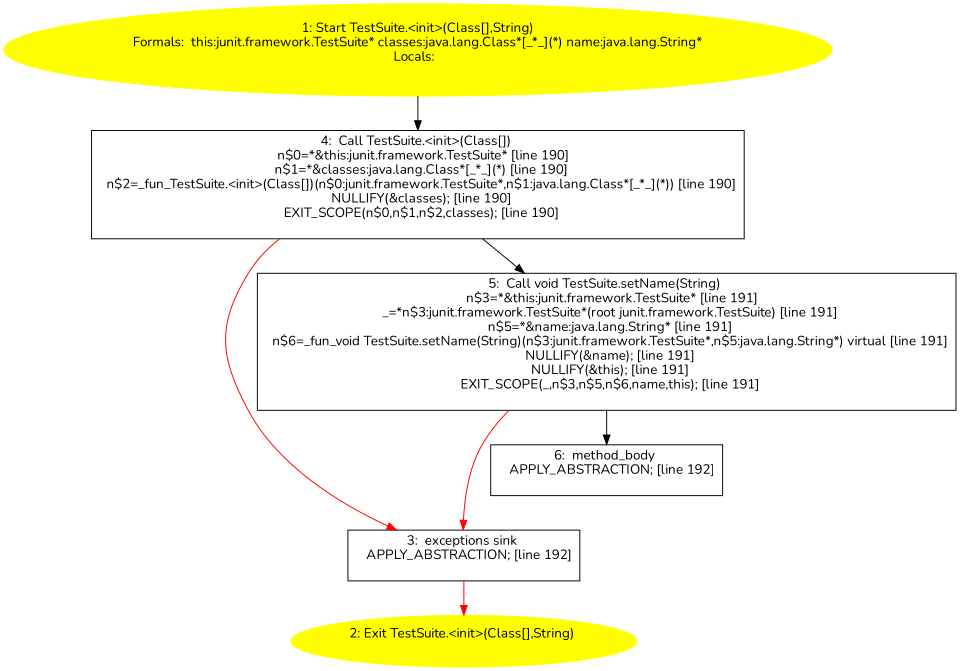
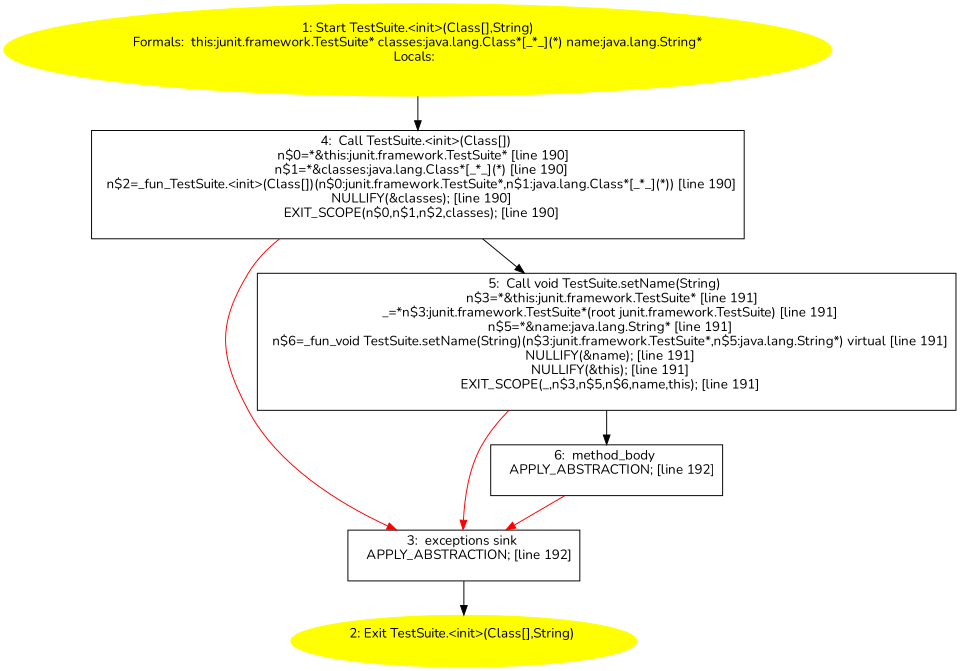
none -> (539, 510)
(464, 593) -> (464, 593)
